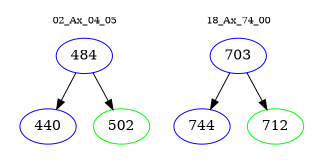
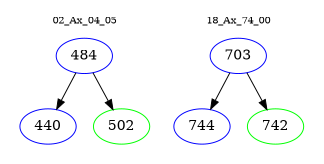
(276, 126) -> (276, 126)
